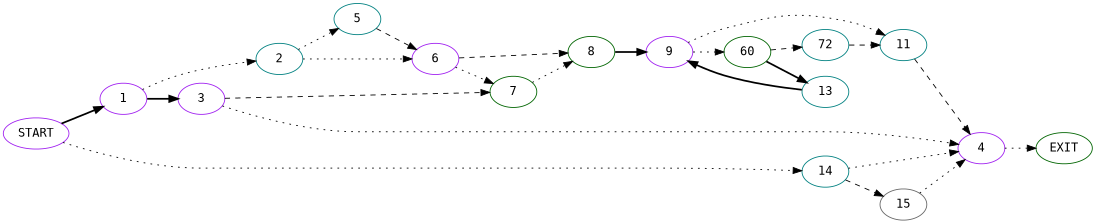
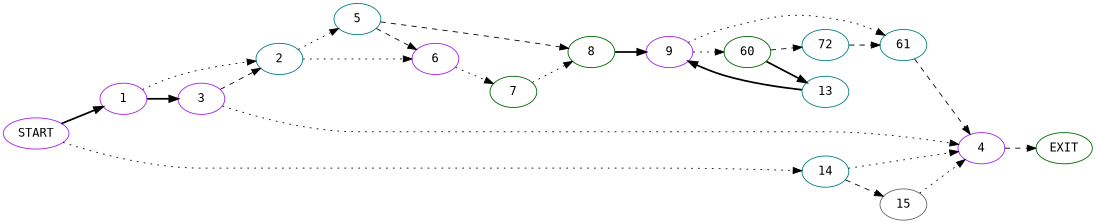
(903, 45) -> (903, 45)
(509, 56) -> (470, 34)
(353, 95) -> (237, 81)
(1016, 148) -> (1016, 148)
